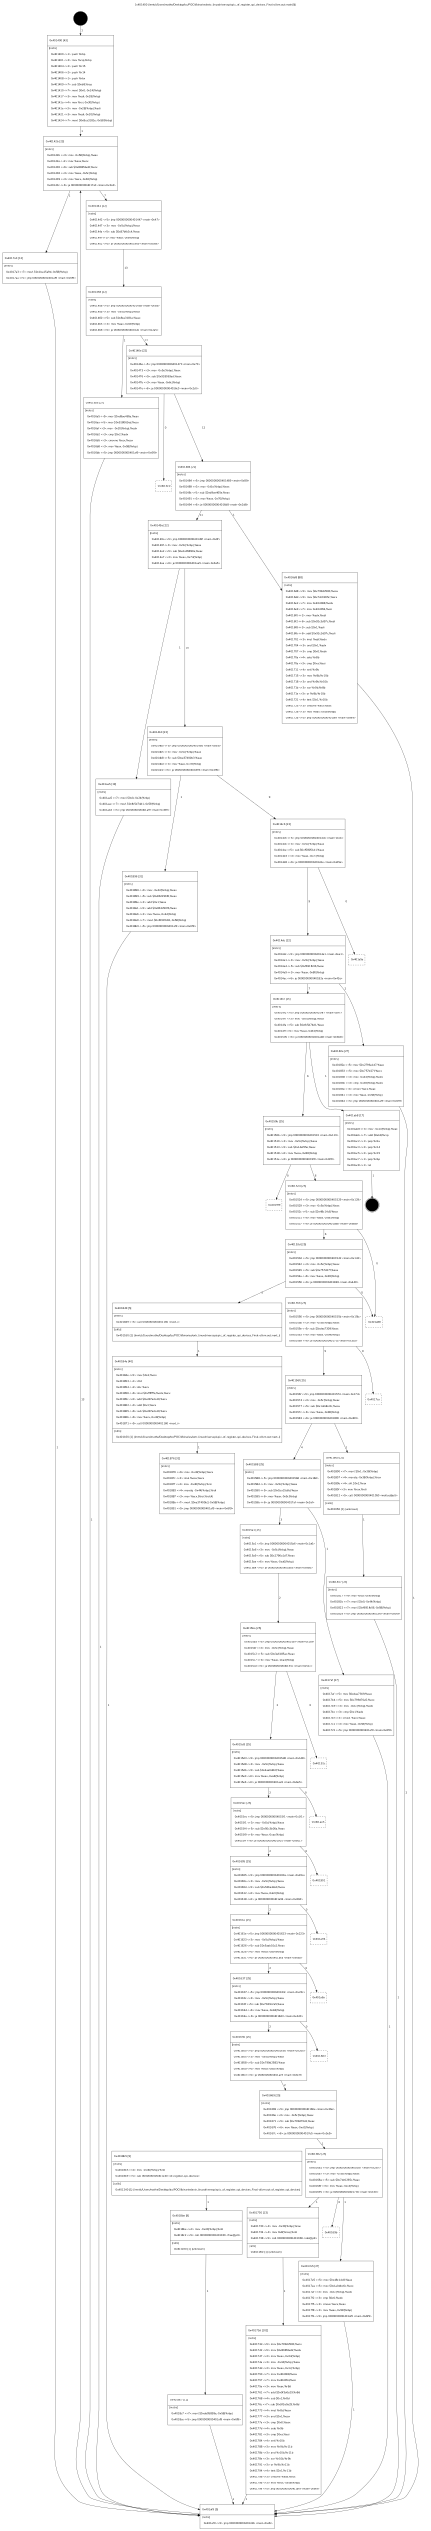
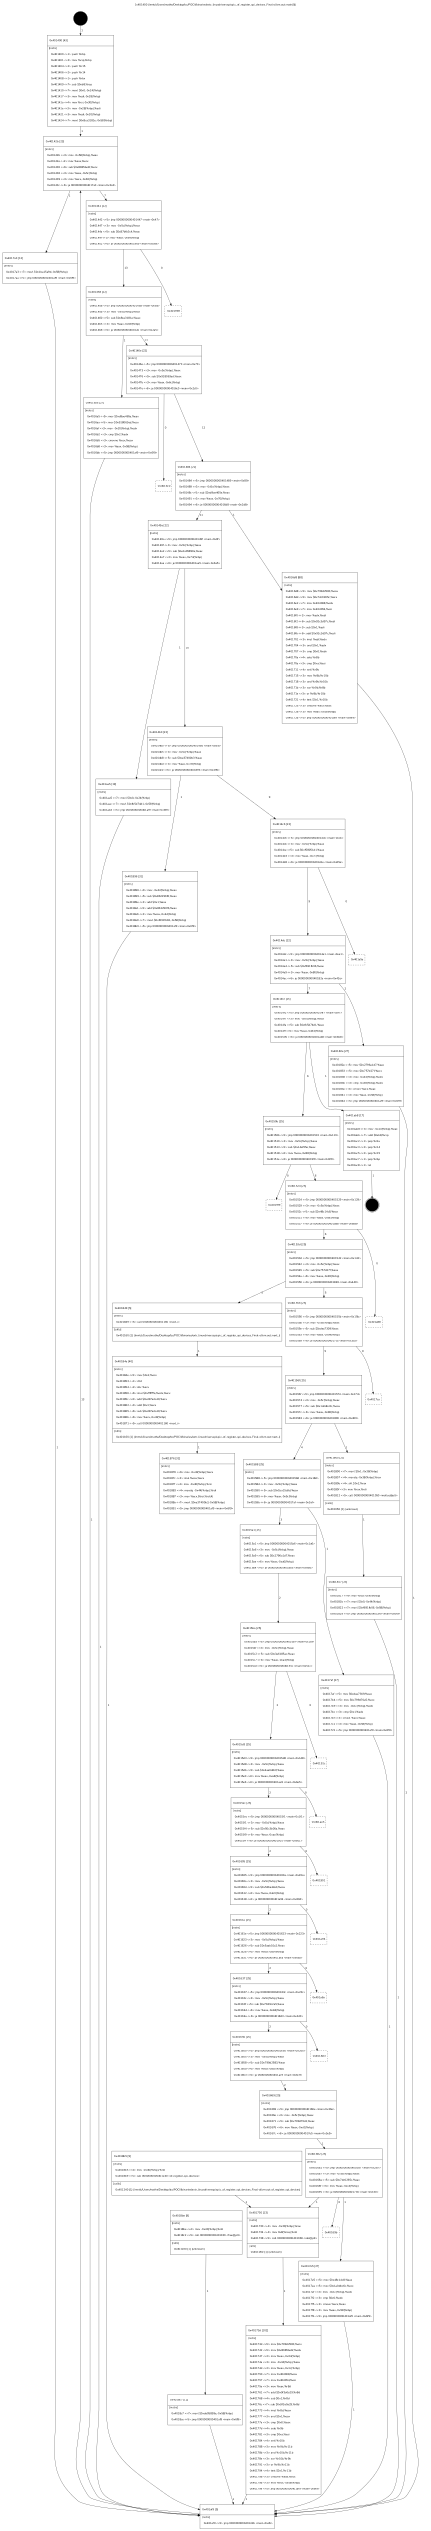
none -> (173, 311)
(366, 1300) -> (324, 1292)
(207, 2202) -> (242, 2201)
